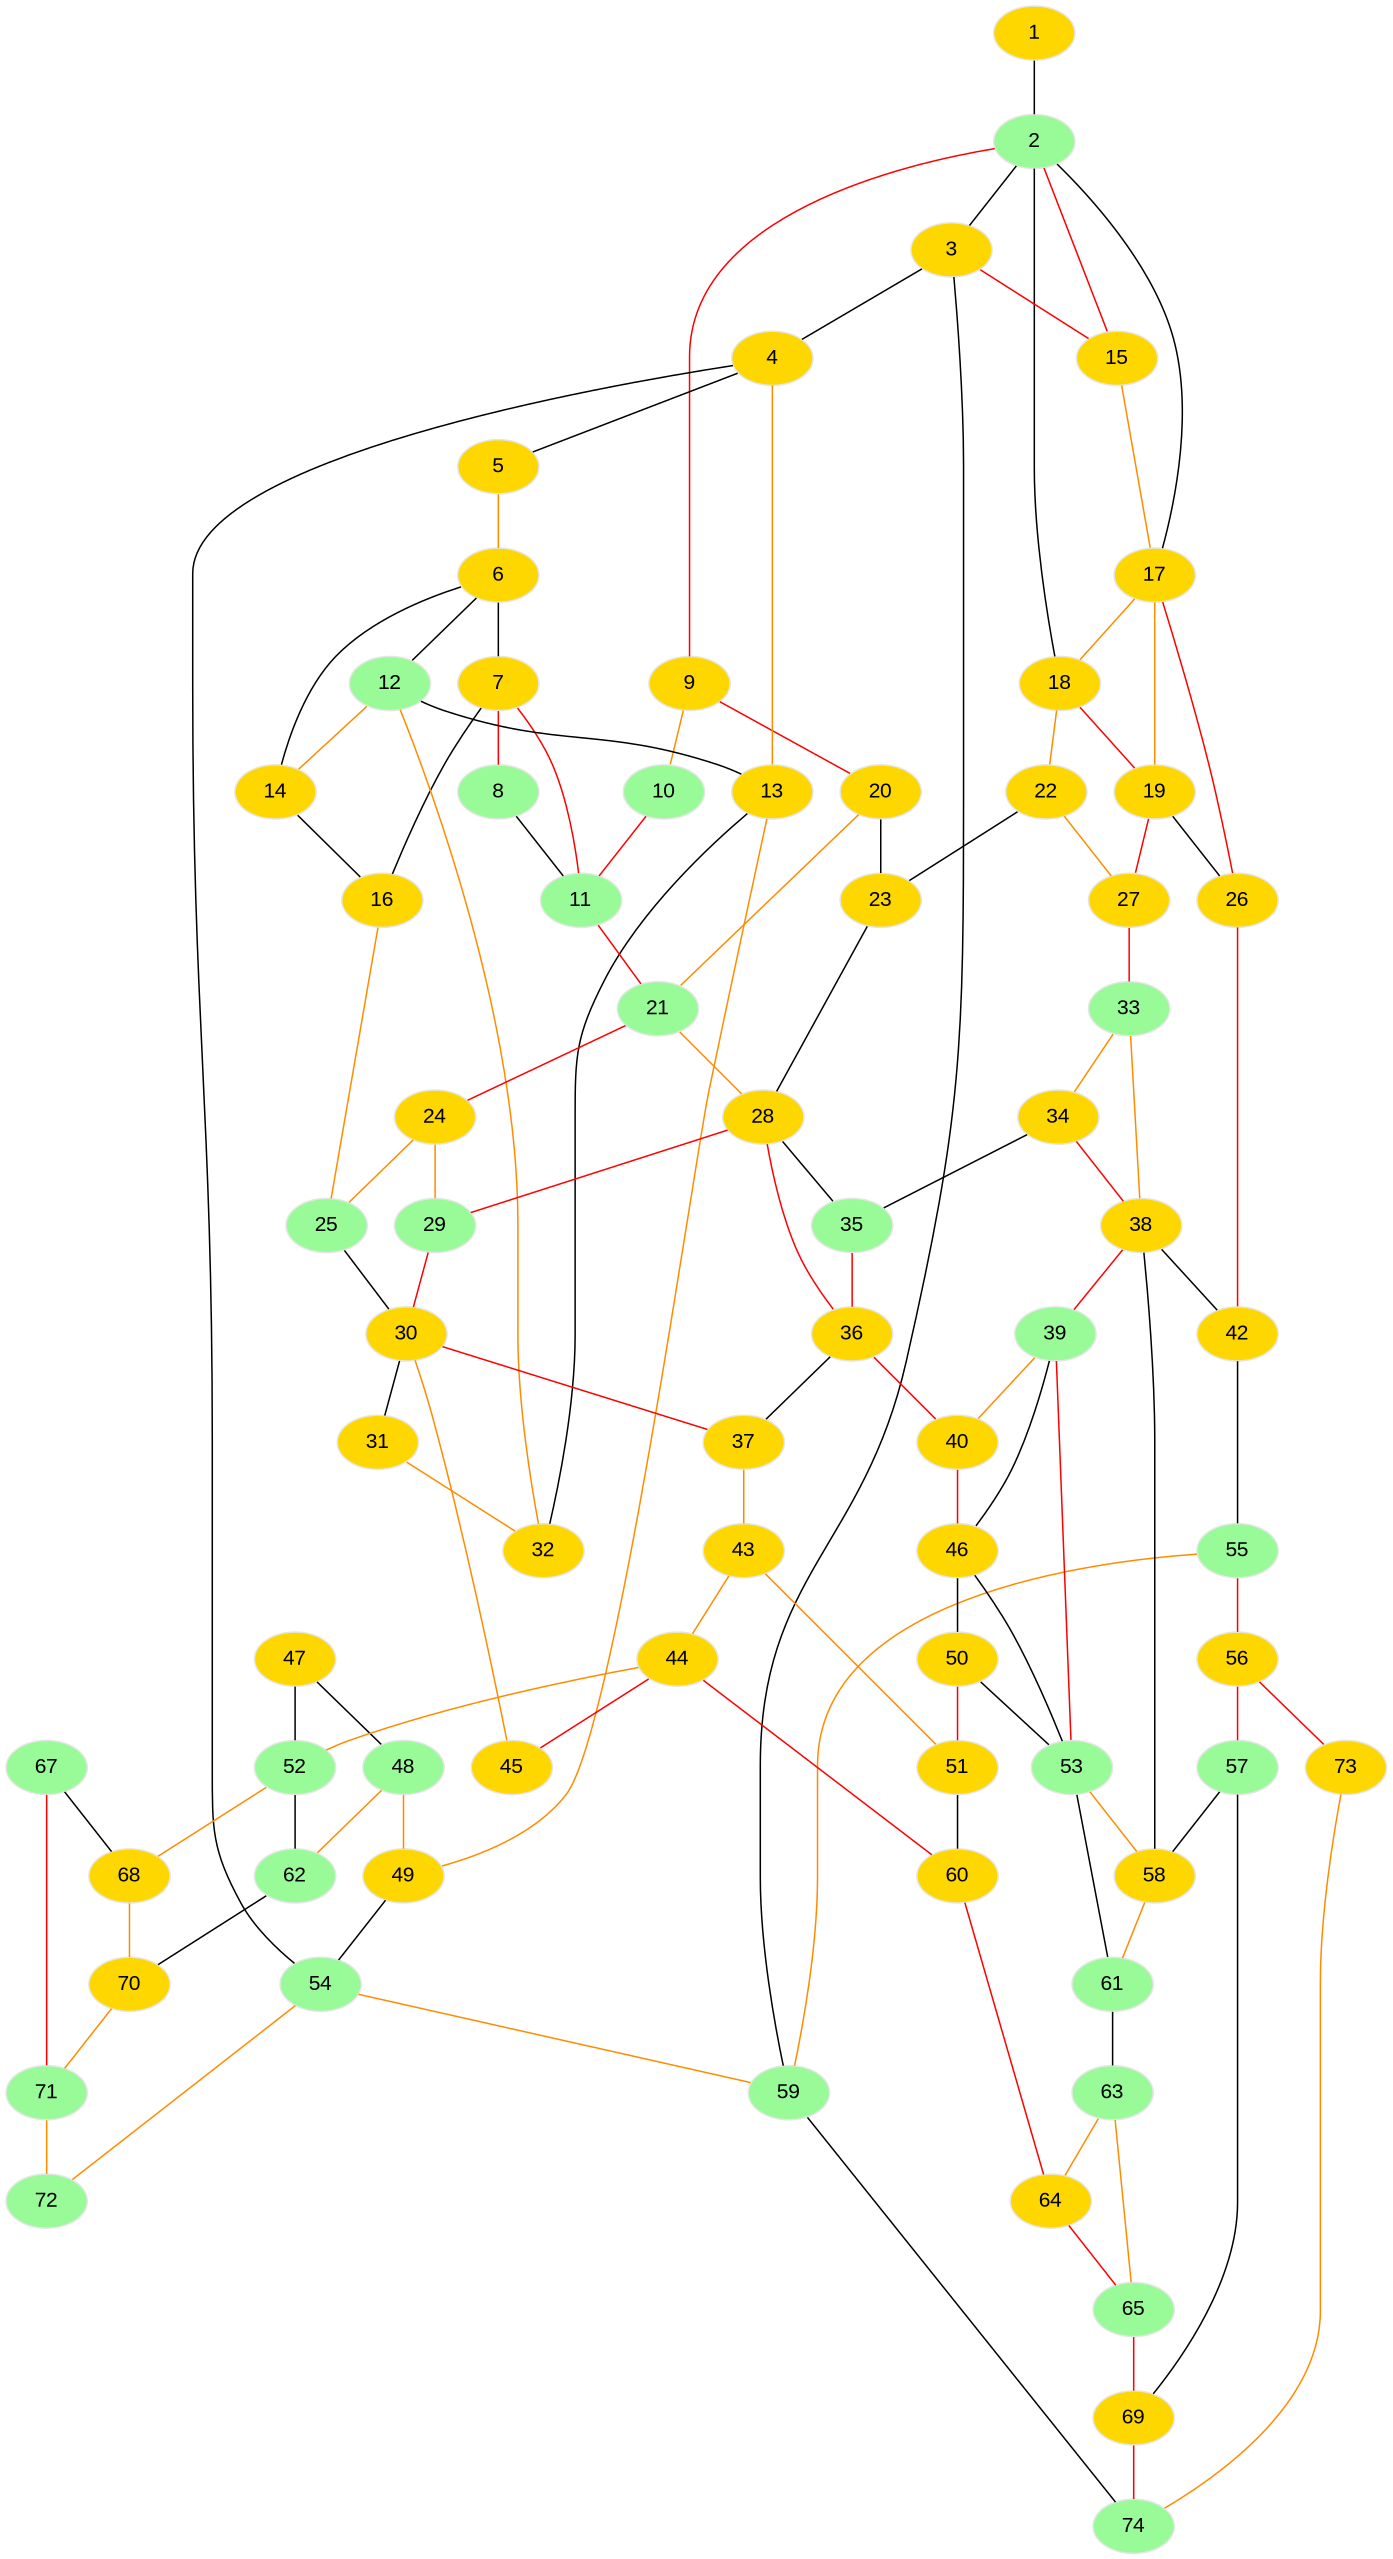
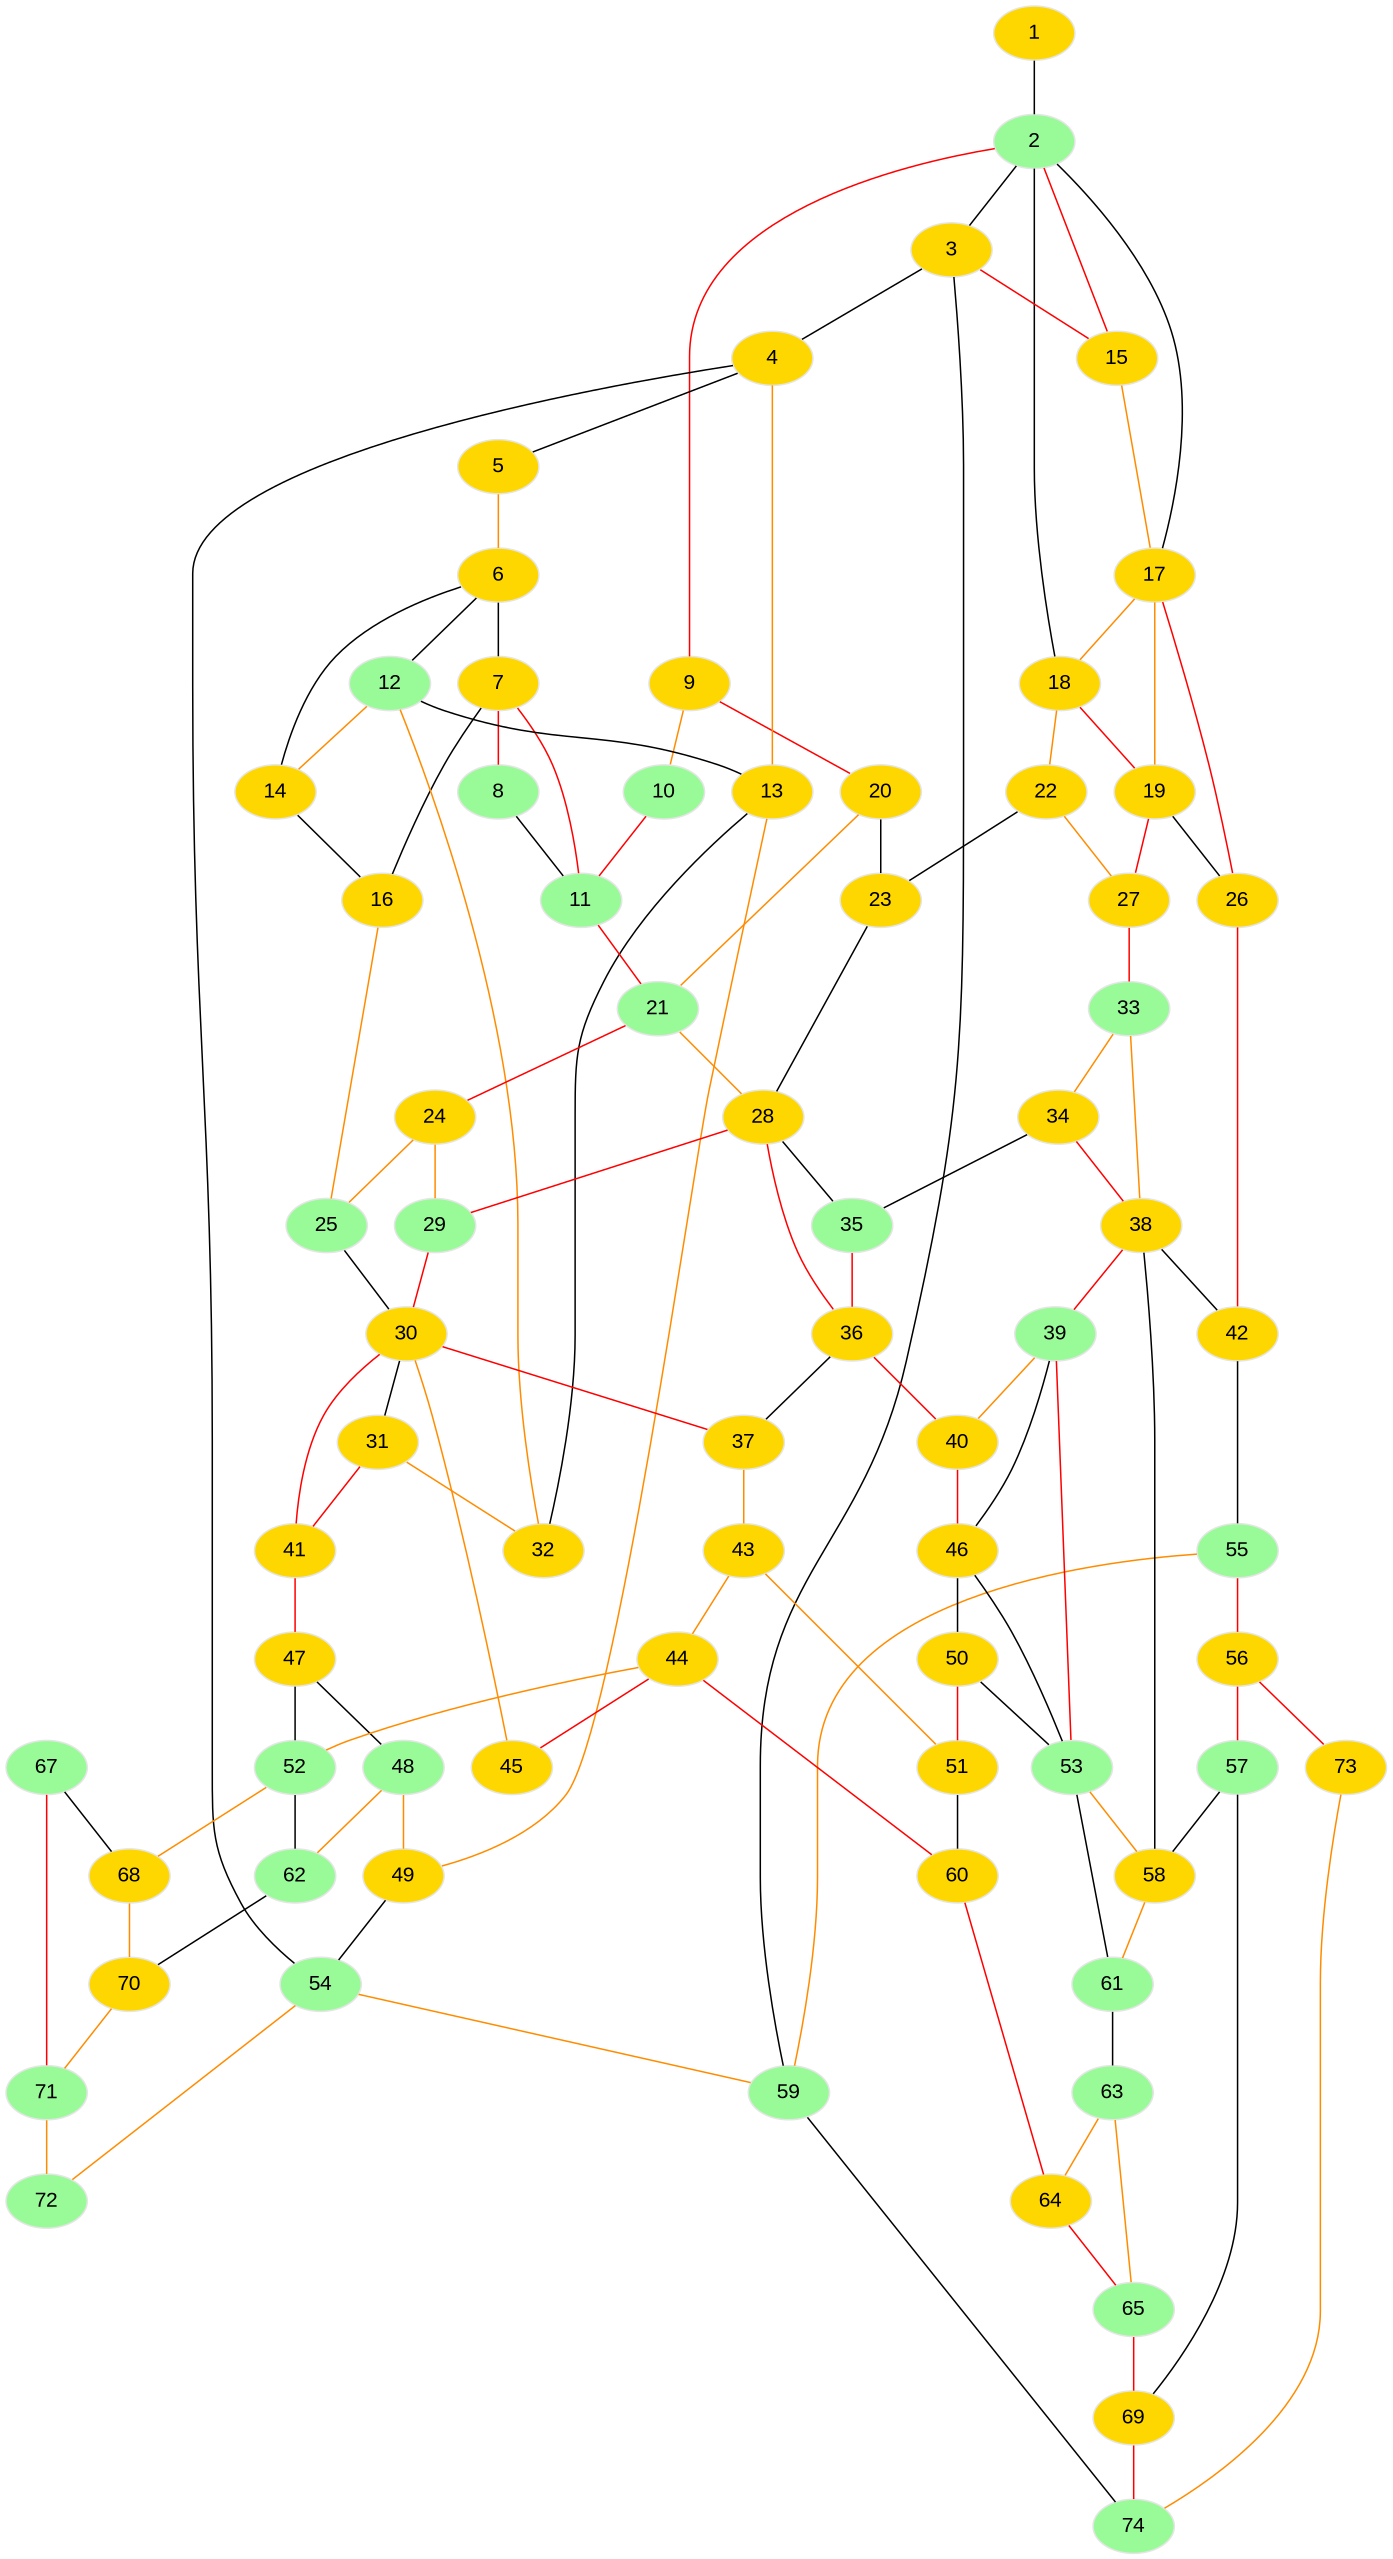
none -> (295, 1551)
